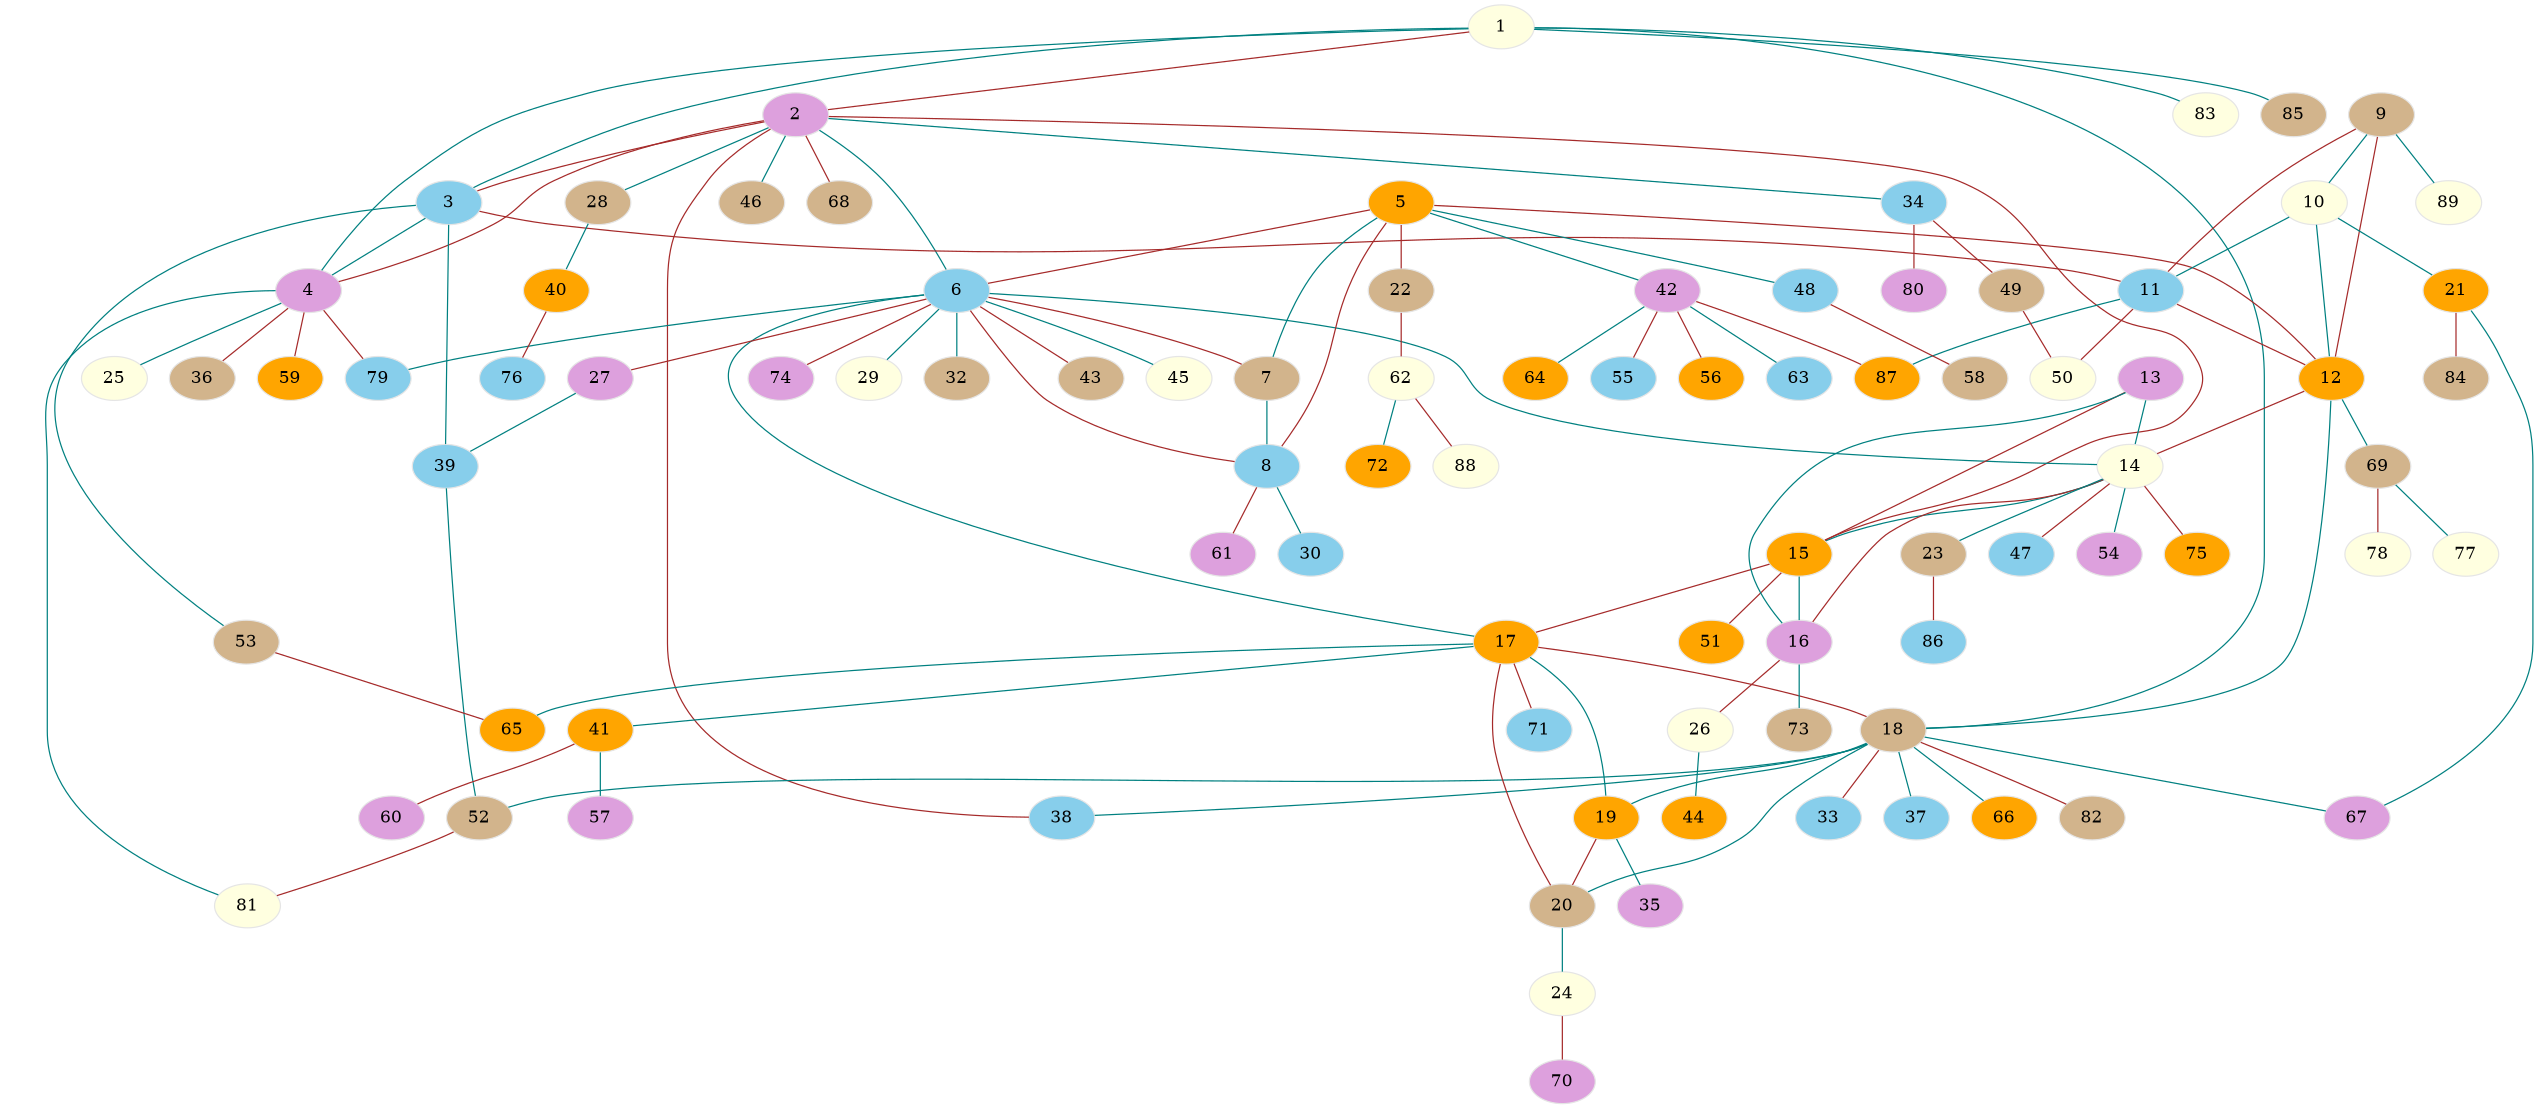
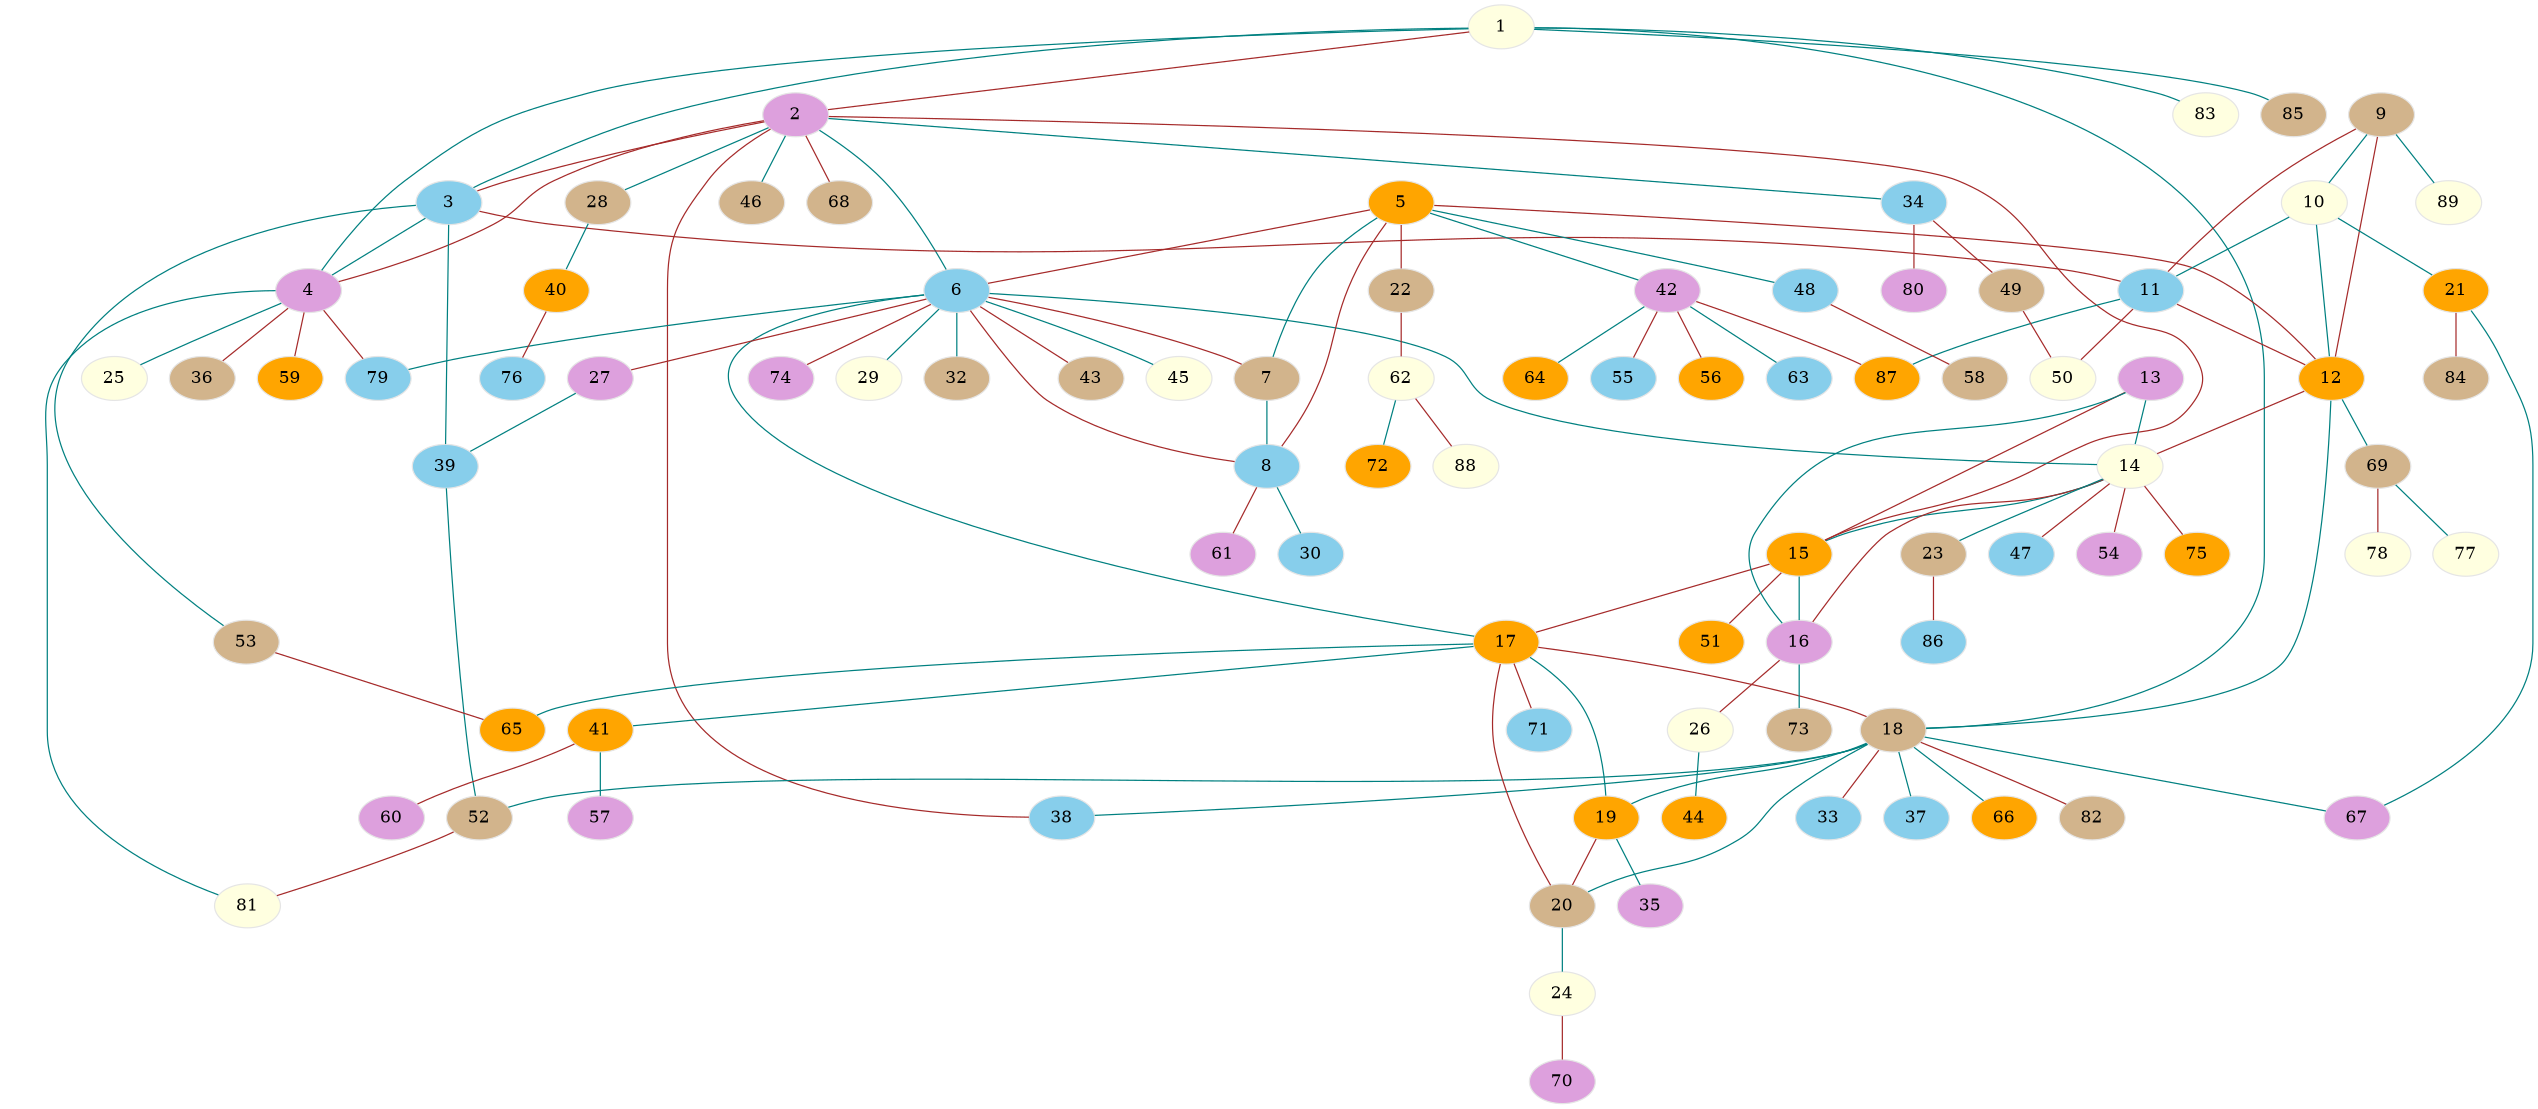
(2120, 510) -> (2120, 510)
